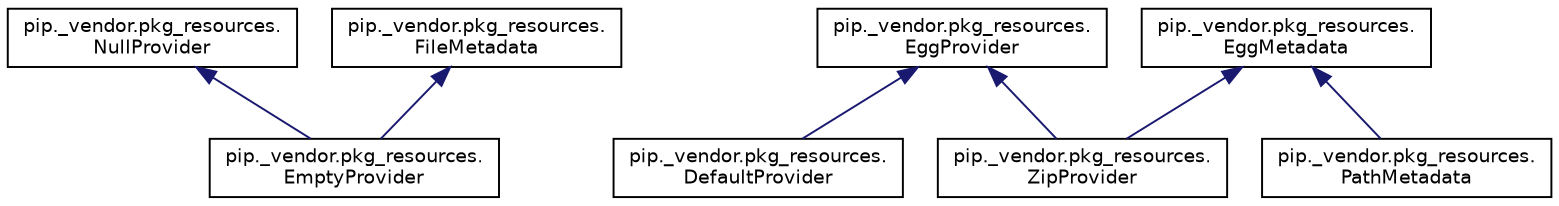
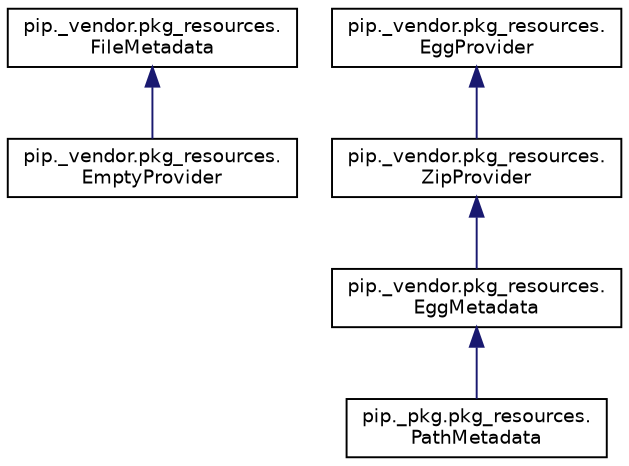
(152, 38) -> none
(1176, 108) -> (477, 243)
(758, 168) -> none
(1407, 168) -> (477, 428)
